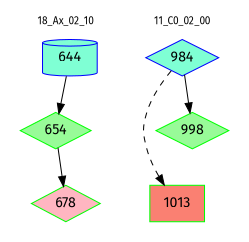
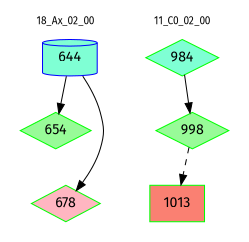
(66, 22) -> (66, 22)
(182, 58) -> (182, 58)
(144, 122) -> (186, 161)
(60, 162) -> (103, 130)
